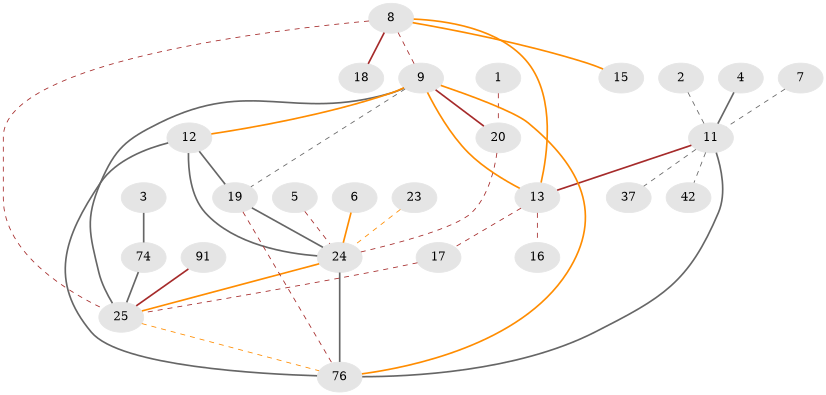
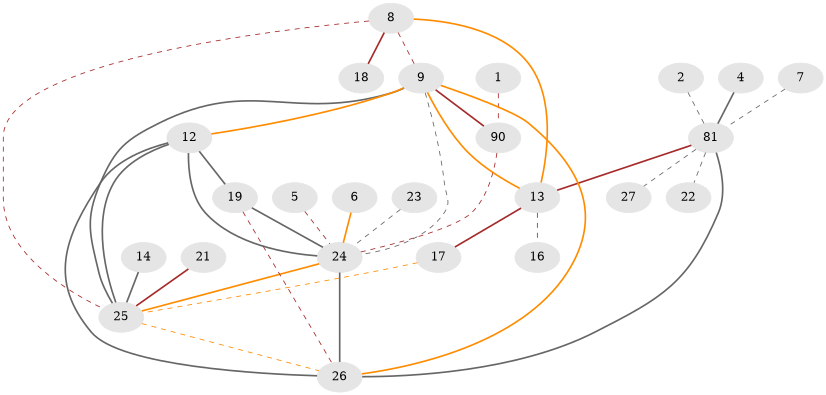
(621, 78) -> none
(328, 138) -> (448, 199)
(498, 138) -> (498, 138)
(711, 138) -> (711, 138)
(144, 198) -> none
(629, 198) -> (629, 198)
(689, 198) -> (689, 198)
none -> (105, 208)
(377, 228) -> (377, 228)
(488, 228) -> (488, 228)
(144, 257) -> (144, 257)
(203, 257) -> (203, 257)
(280, 289) -> (280, 289)
(340, 377) -> (340, 377)
